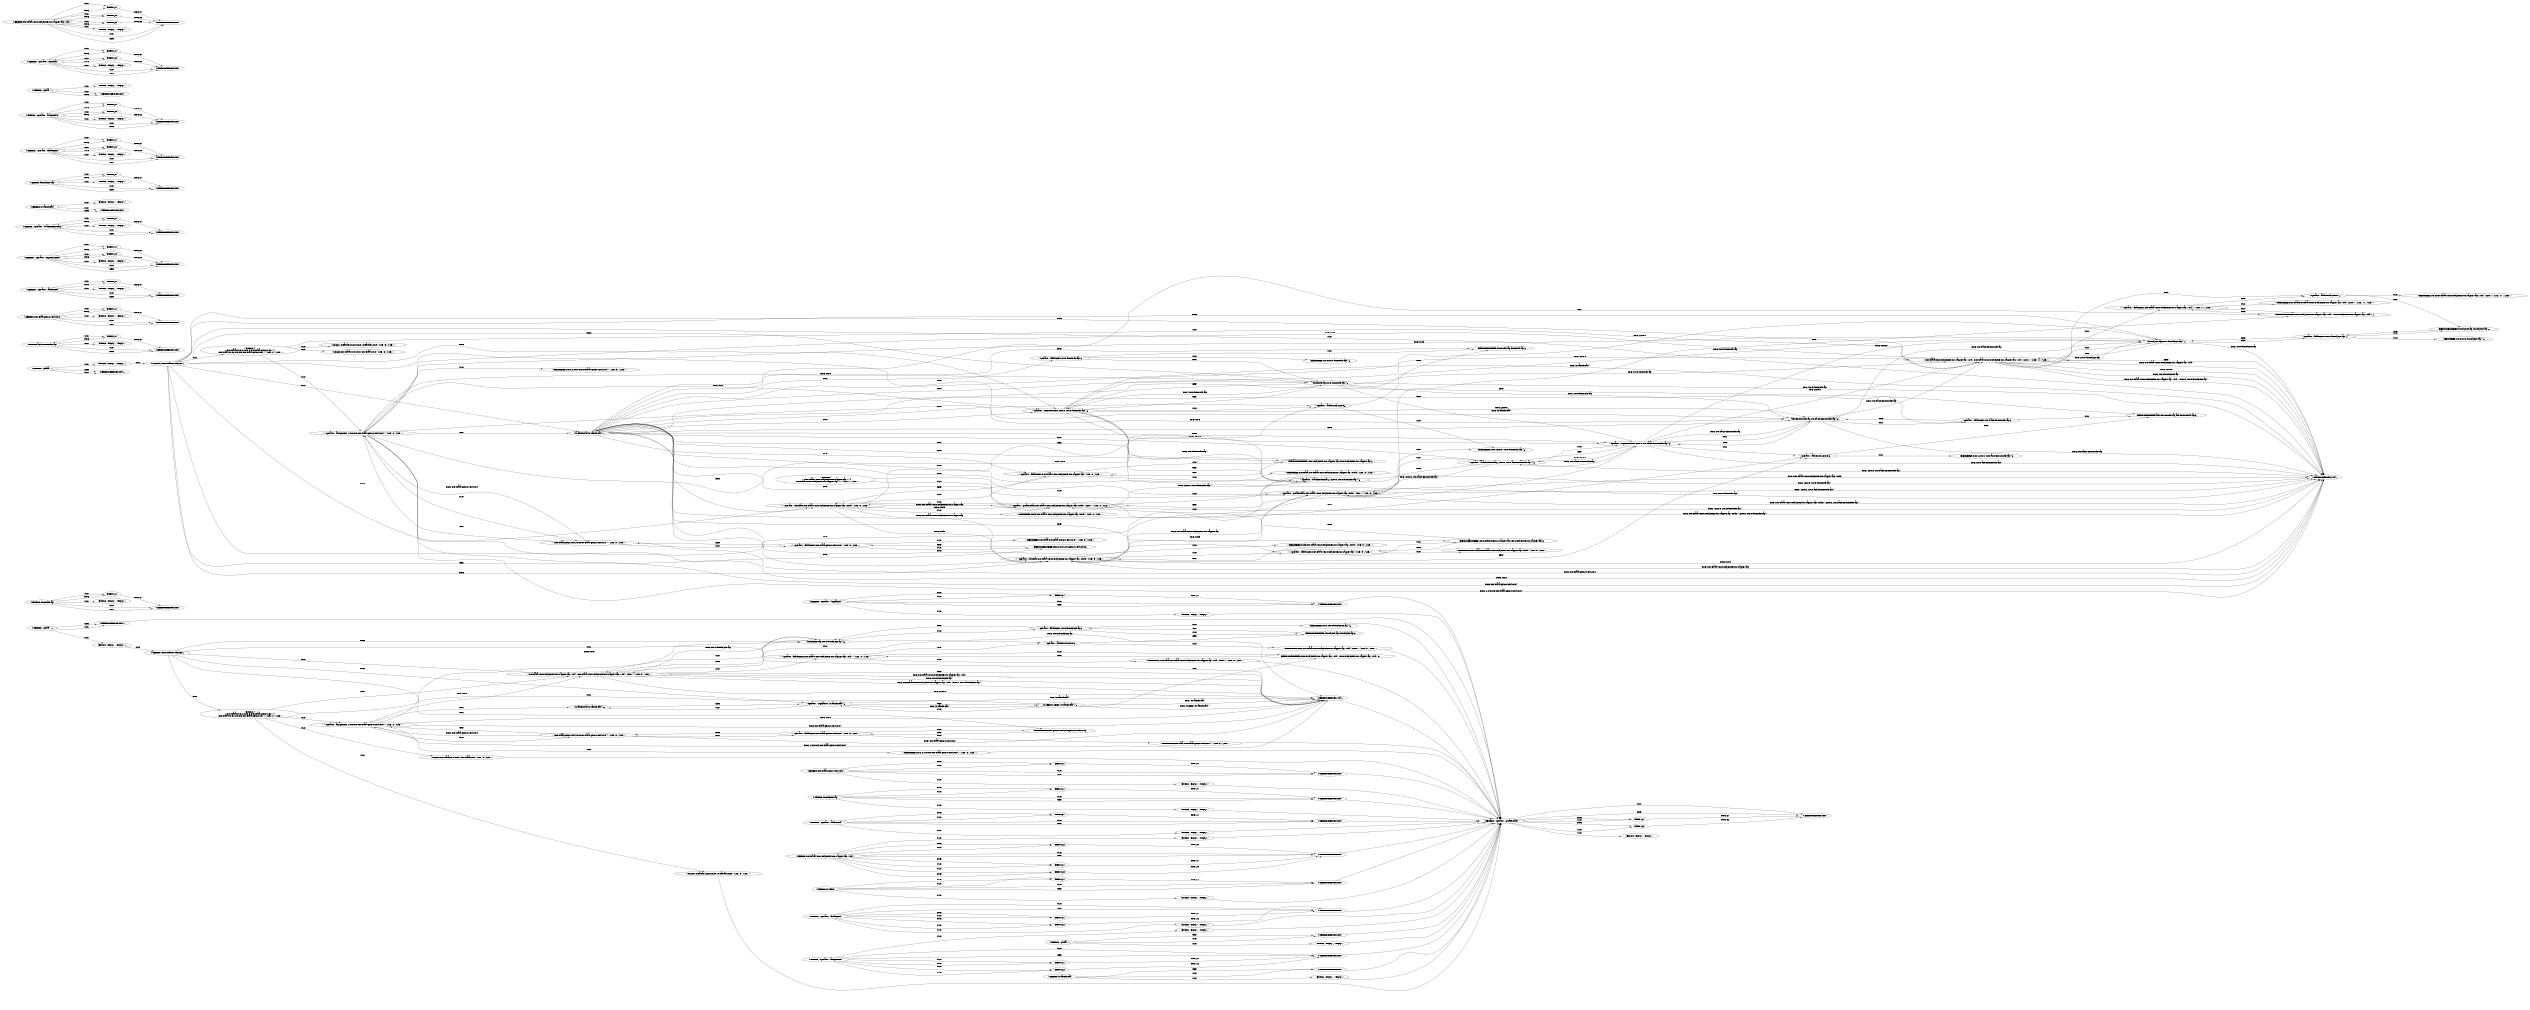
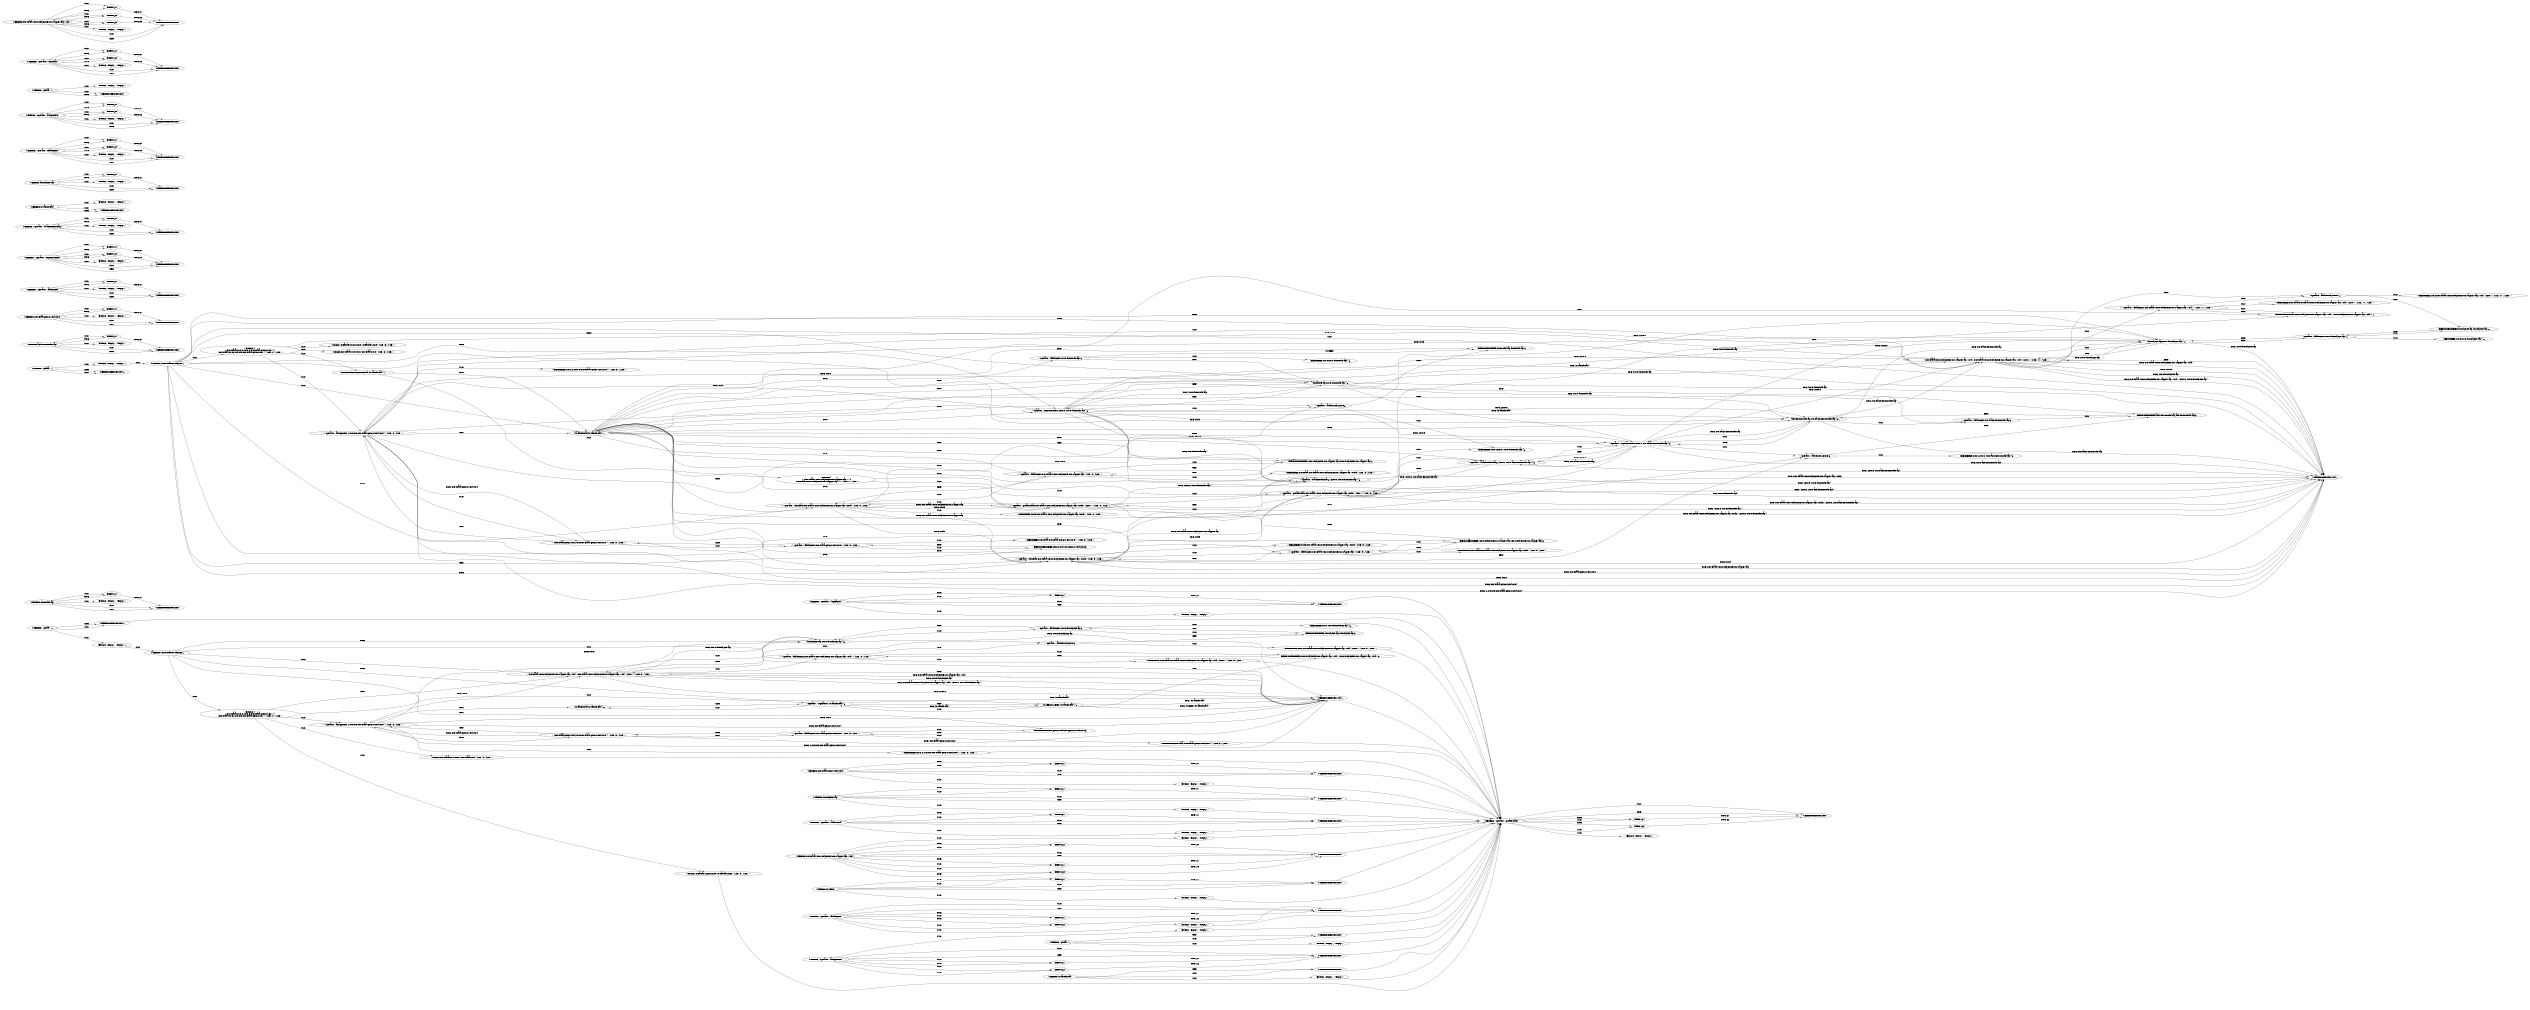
(1330, 351) -> (1330, 351)
none -> (363, 373)
(1580, 394) -> (1580, 394)
none -> (1358, 415)
(1901, 420) -> (1984, 415)
